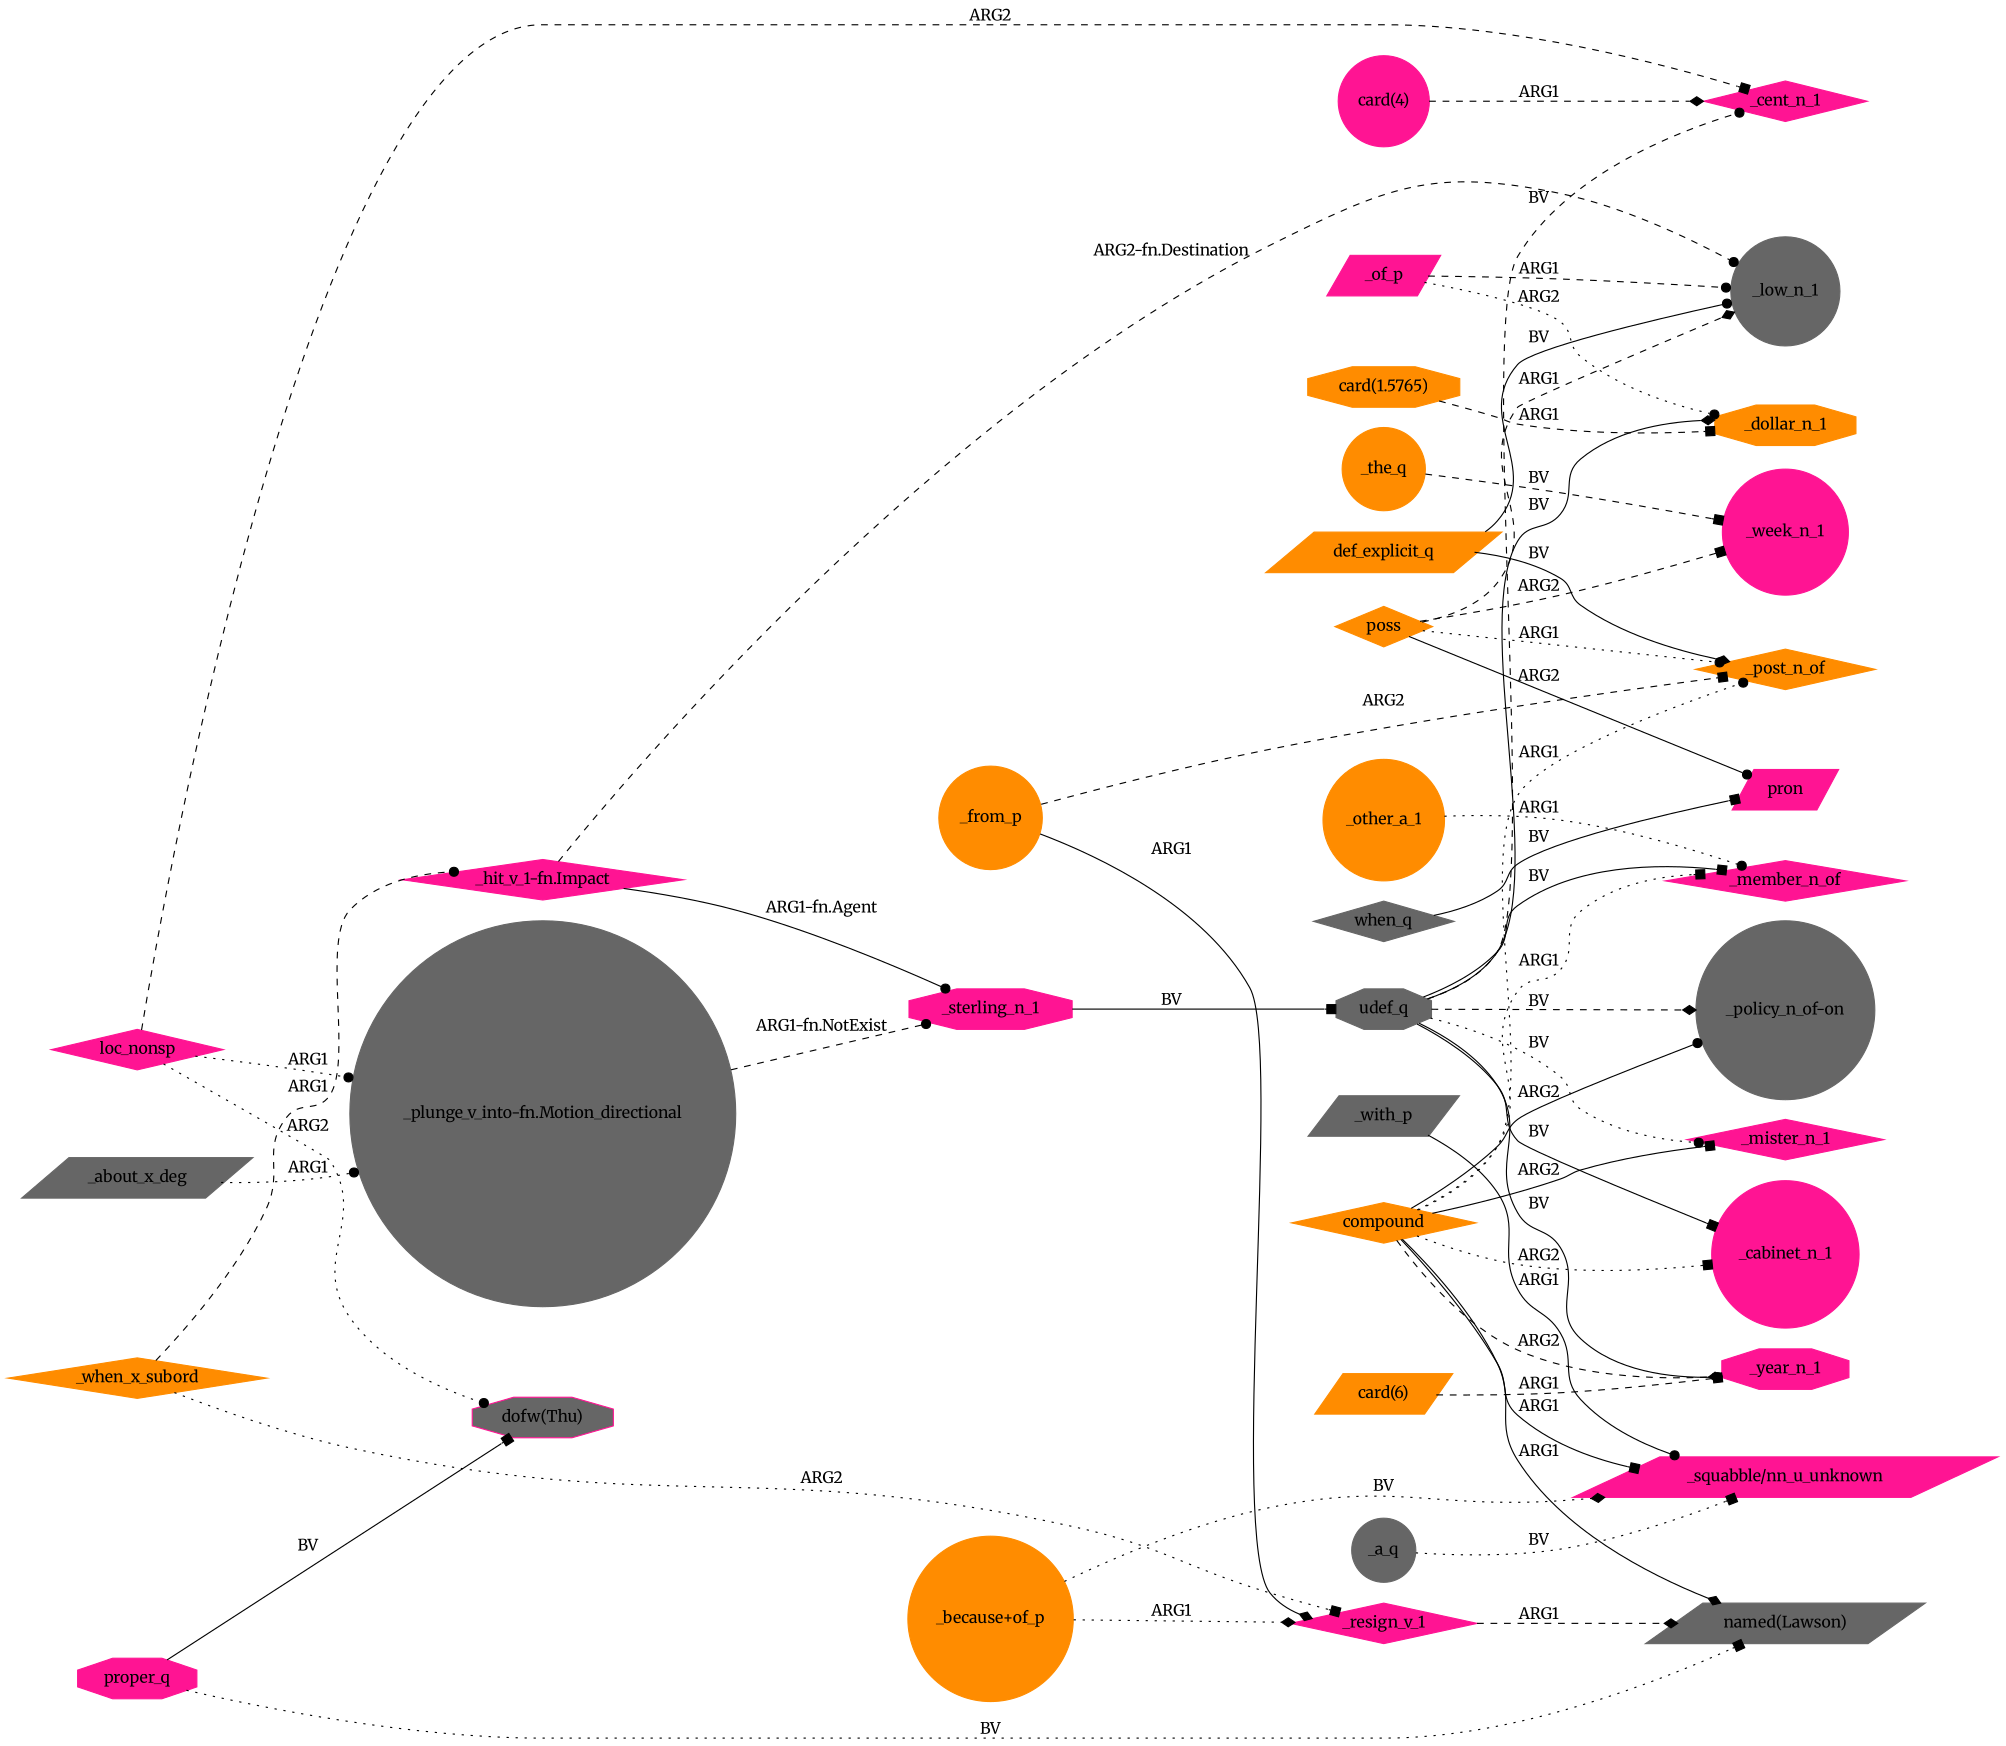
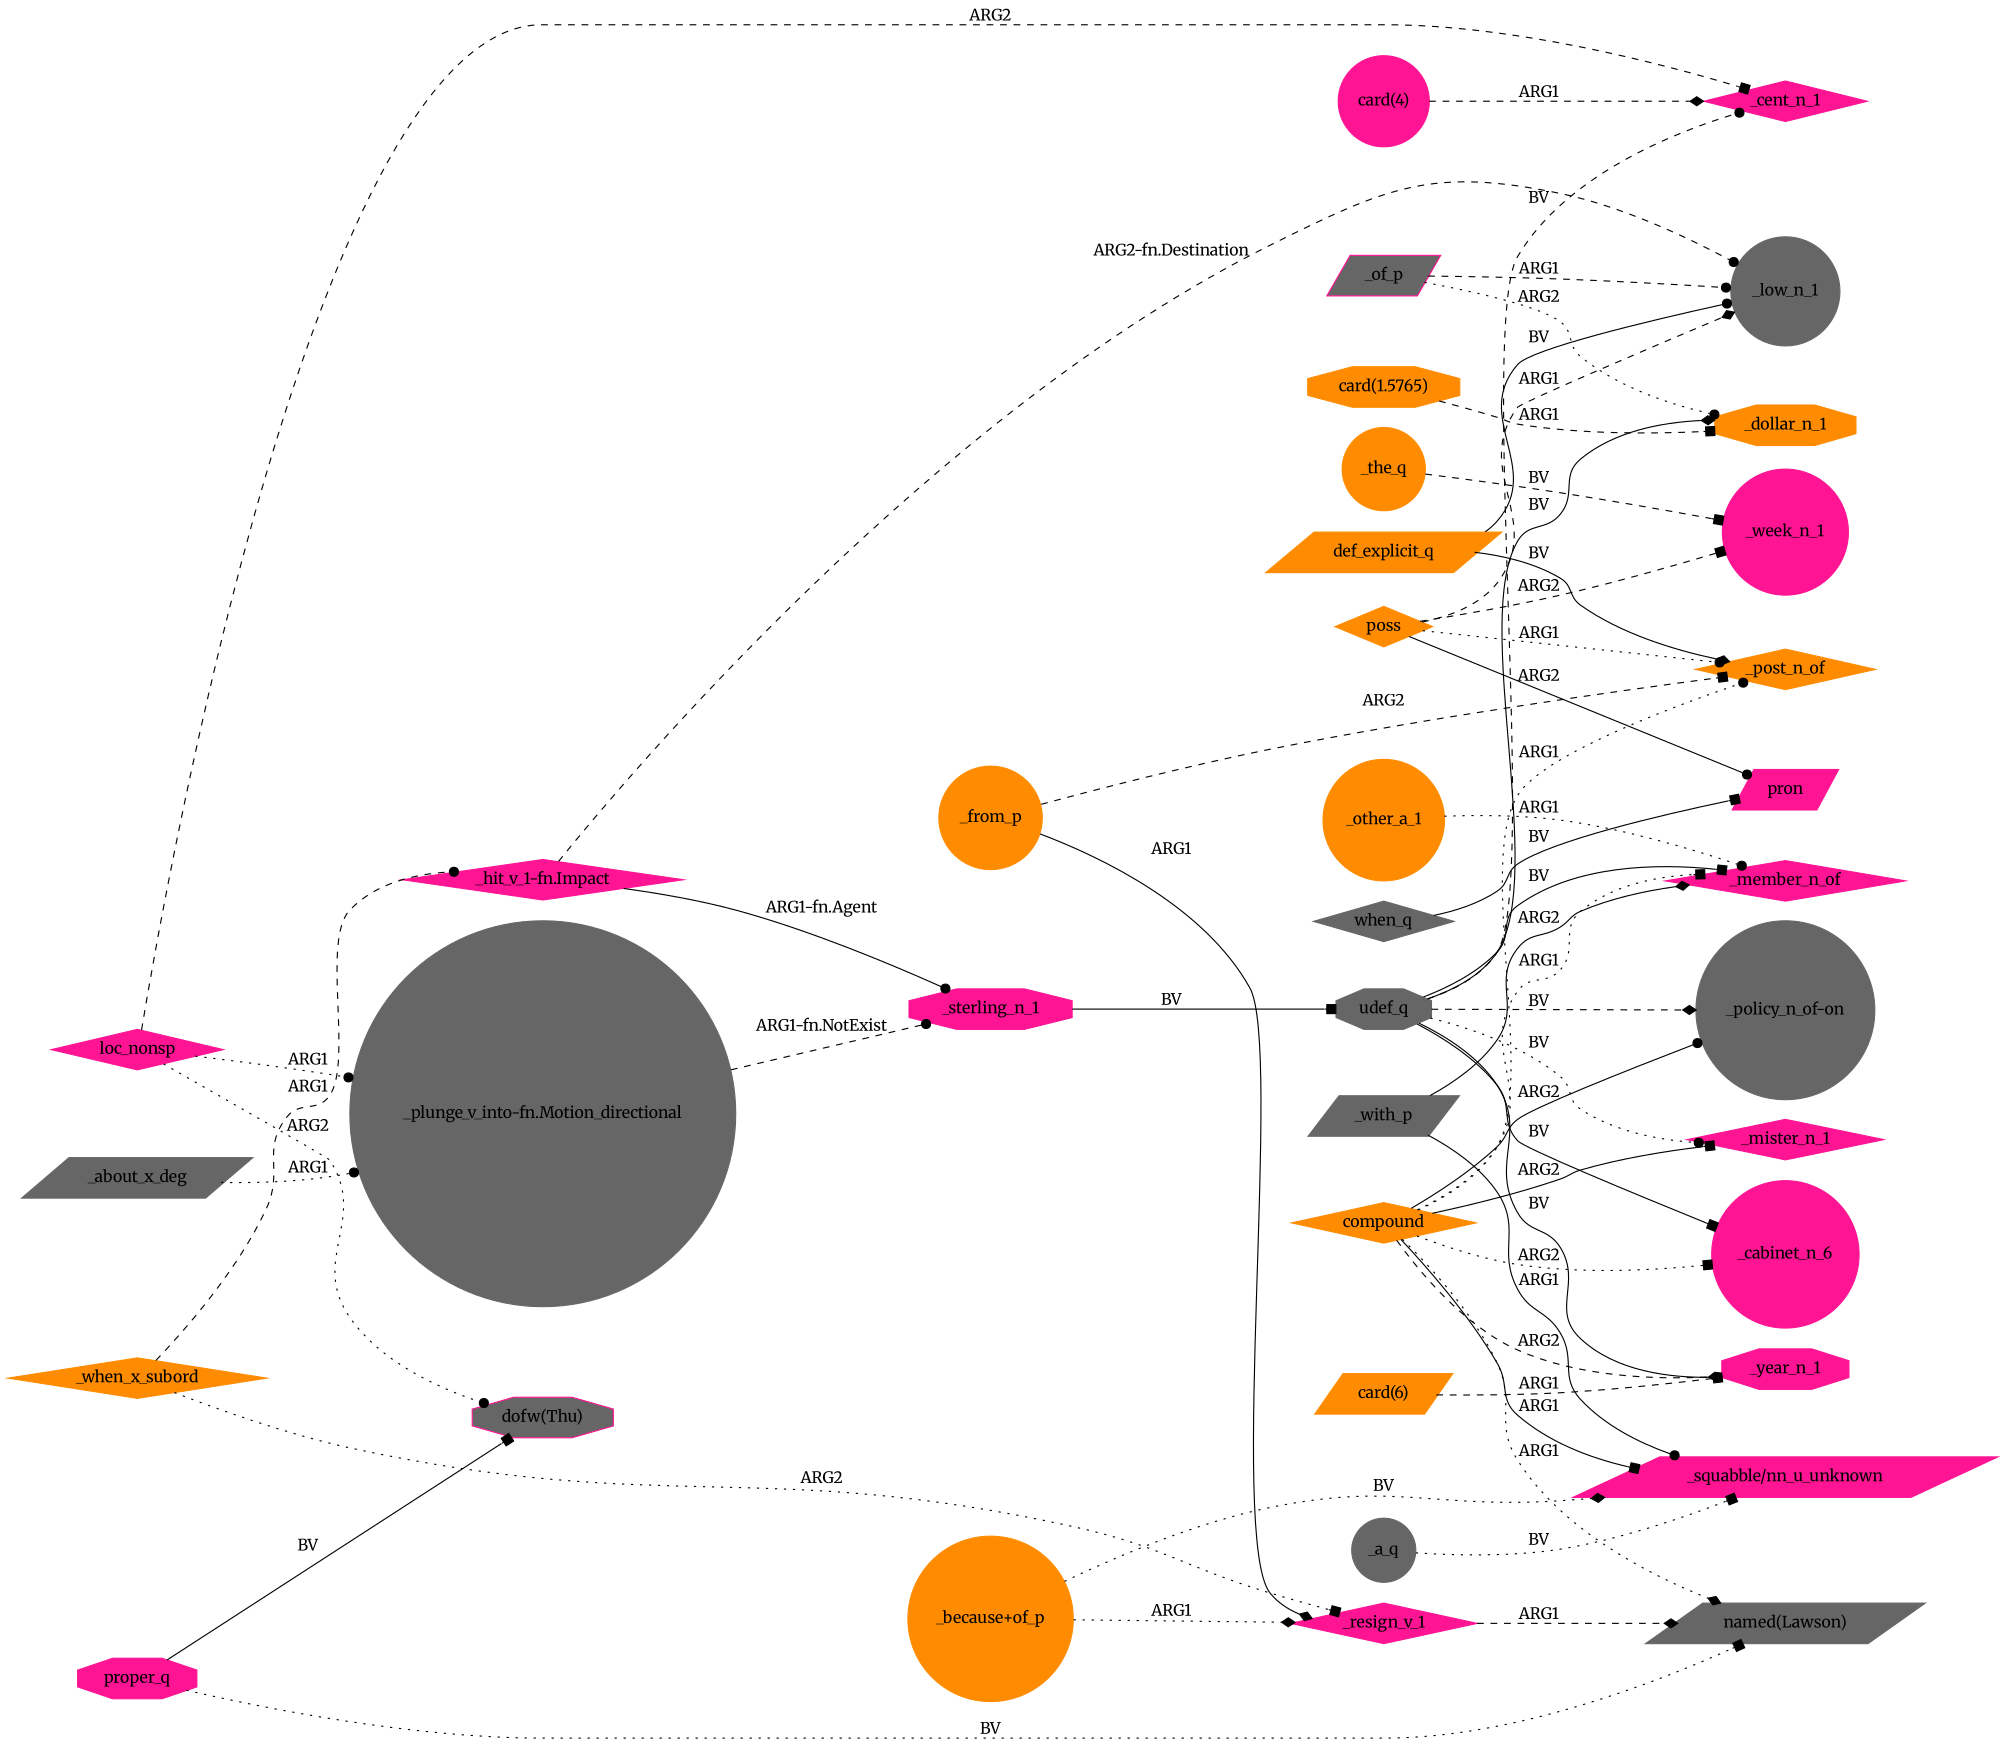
(1384, 276) -> (1384, 276)
none -> (1515, 953)
(1785, 1254) -> (1785, 1254)
(1513, 1452) -> (1513, 1452)
